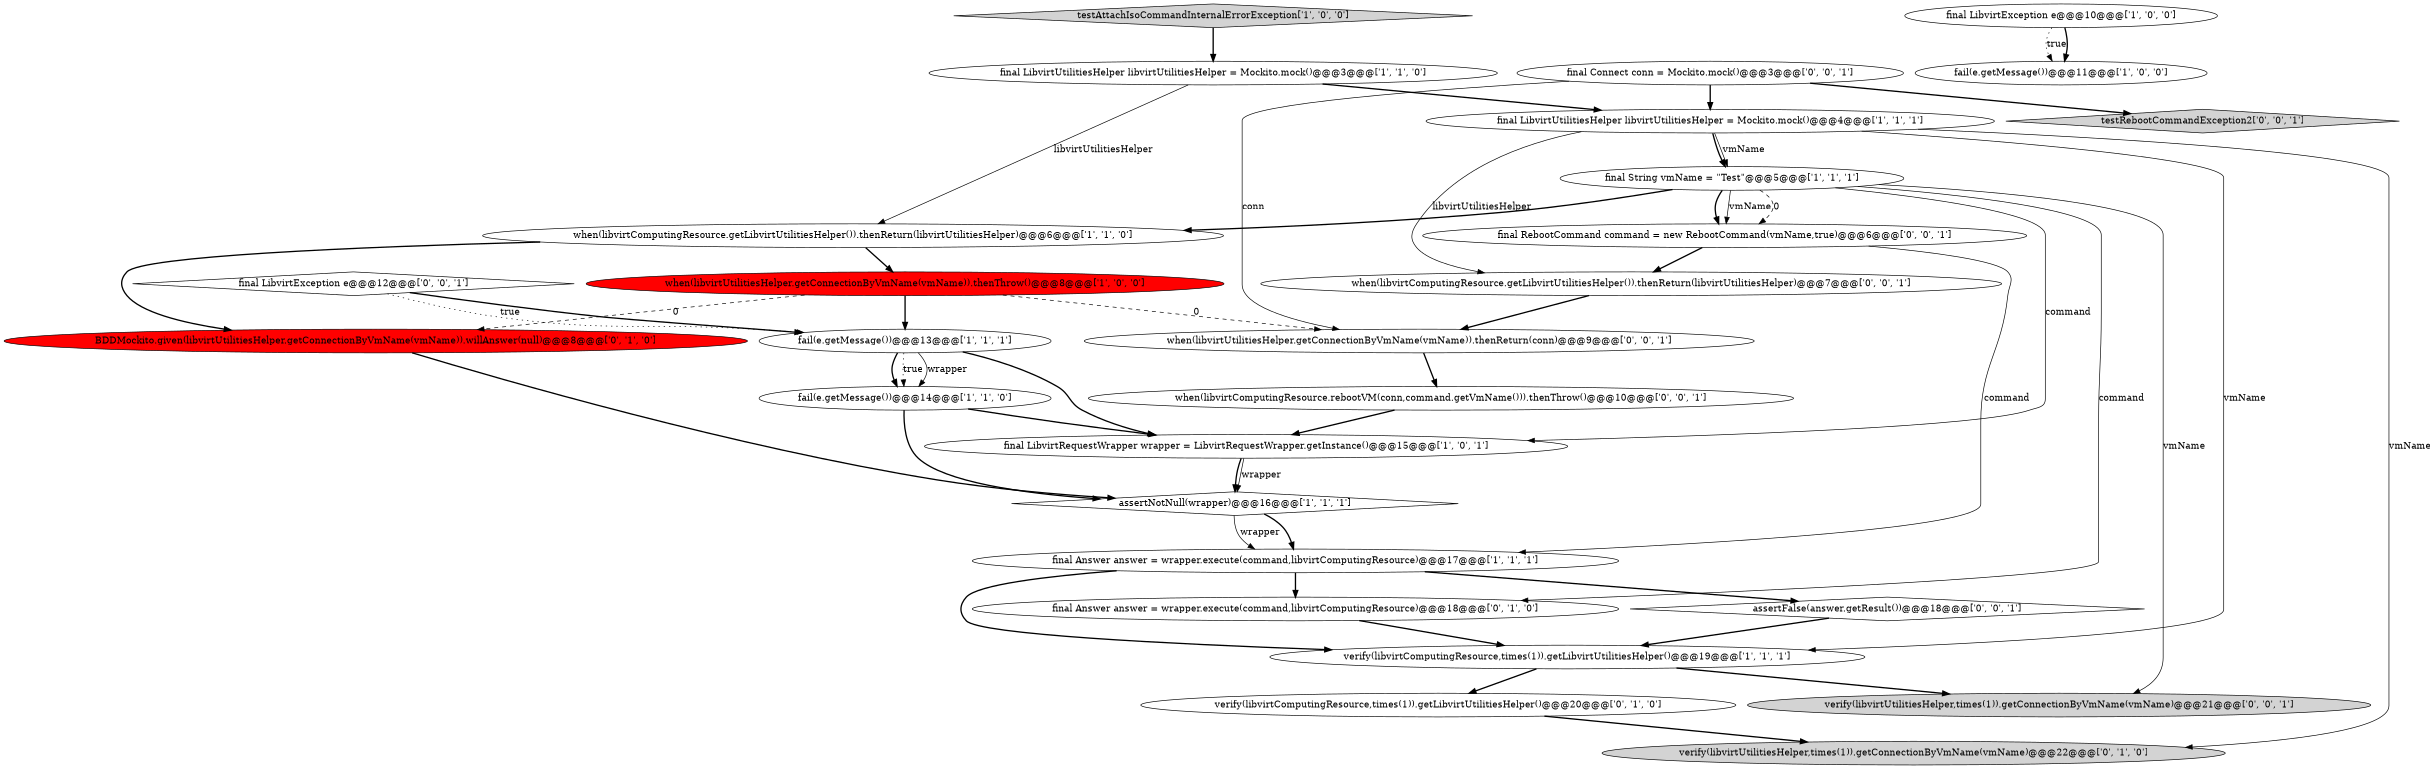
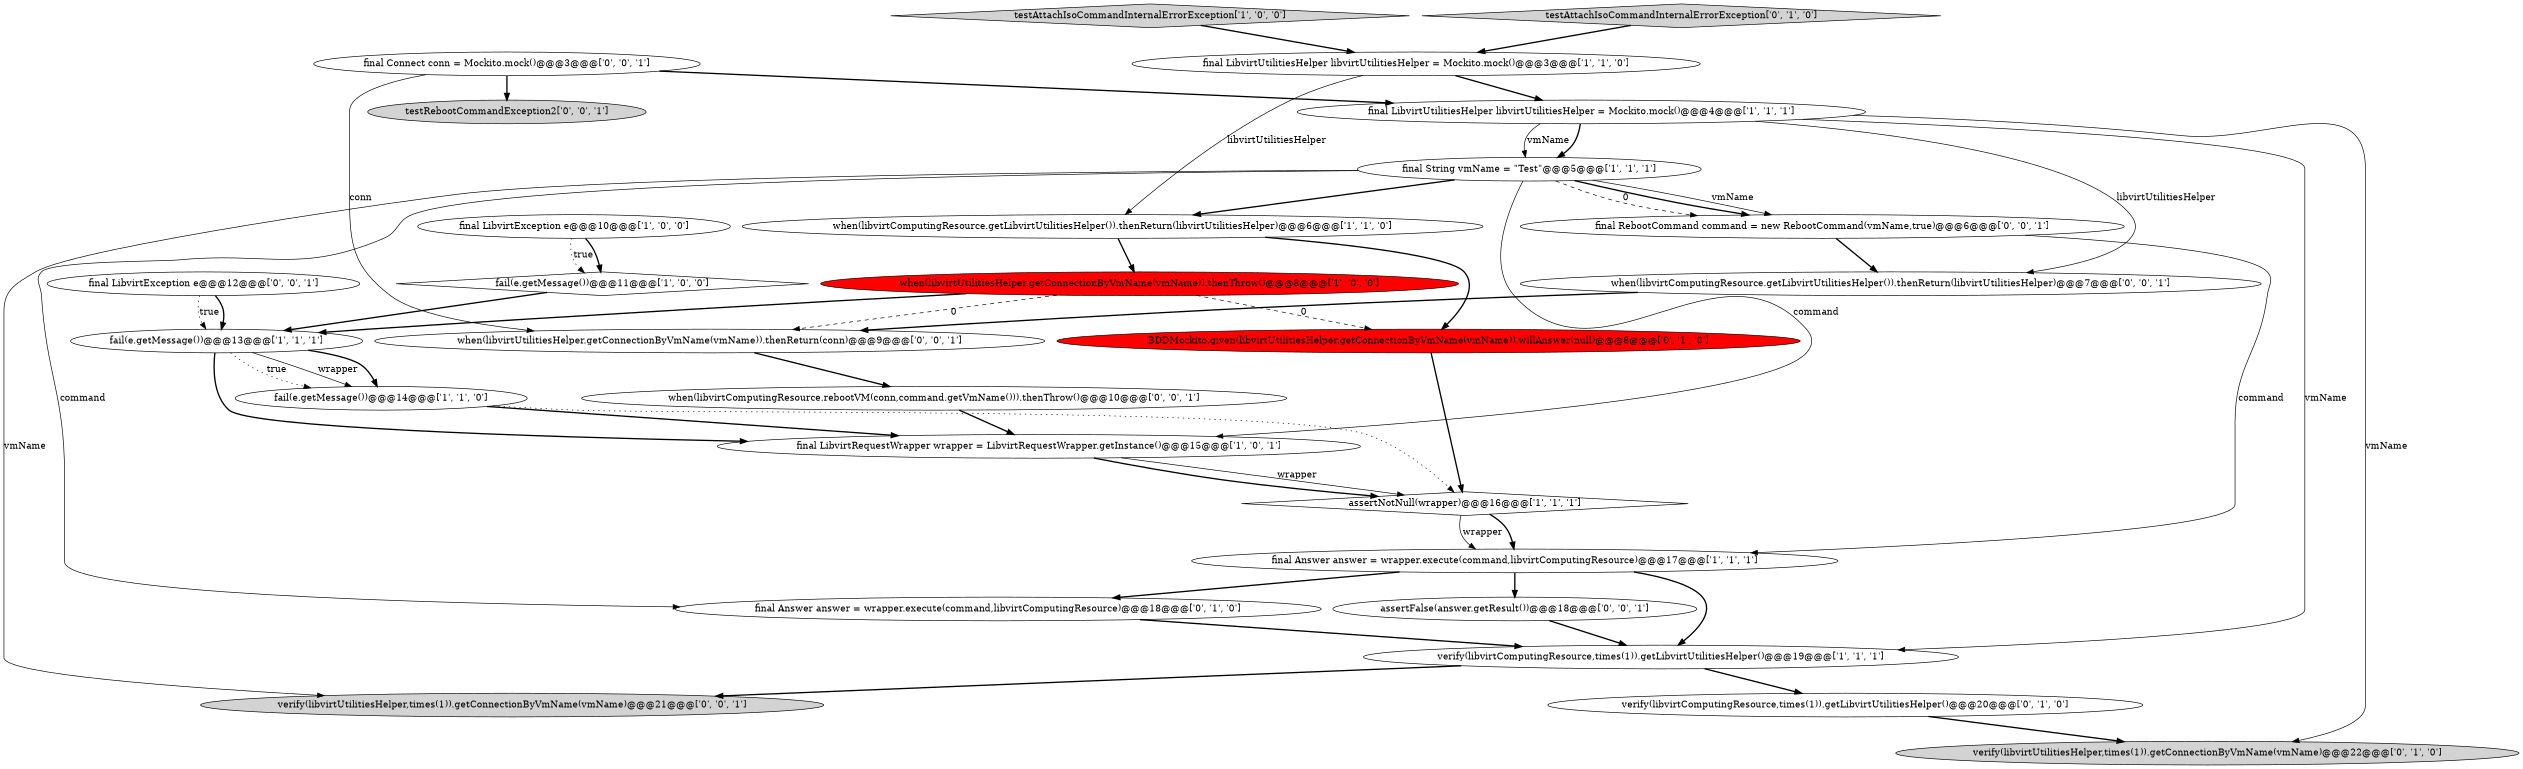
none -> (1681, 16)
(2061, 73) -> (602, 284)
(2203, 121) -> (507, 112)
(353, 284) -> (203, 284)
none -> (413, 312)
(966, 480) -> (980, 414)
(1887, 609) -> (1515, 609)
